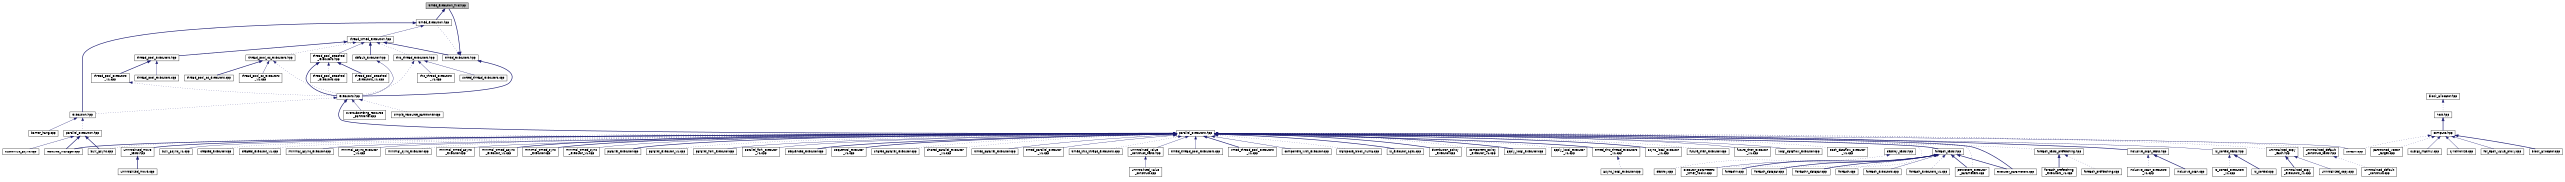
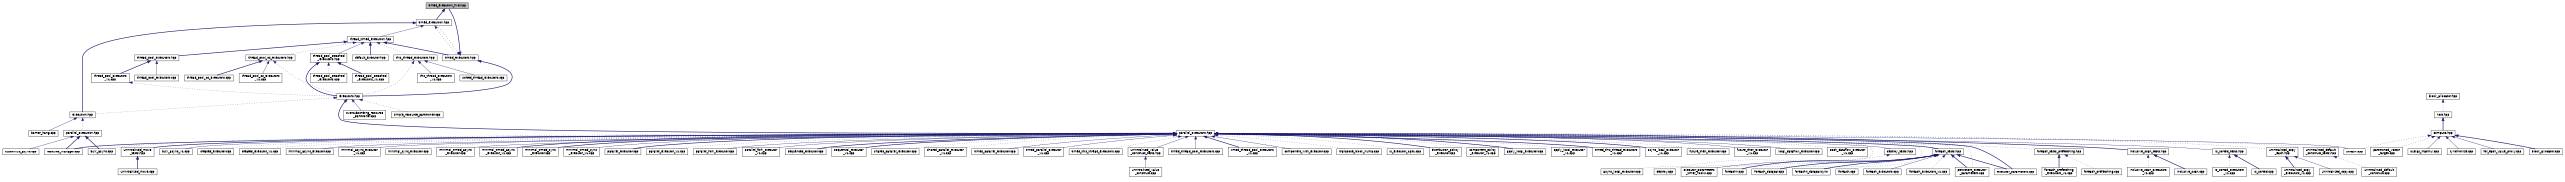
none -> (446, 42)
(391, 84) -> none
none -> (1554, 138)
(1306, 139) -> (1306, 139)
(1620, 164) -> (1666, 137)
(1811, 172) -> (1811, 172)
